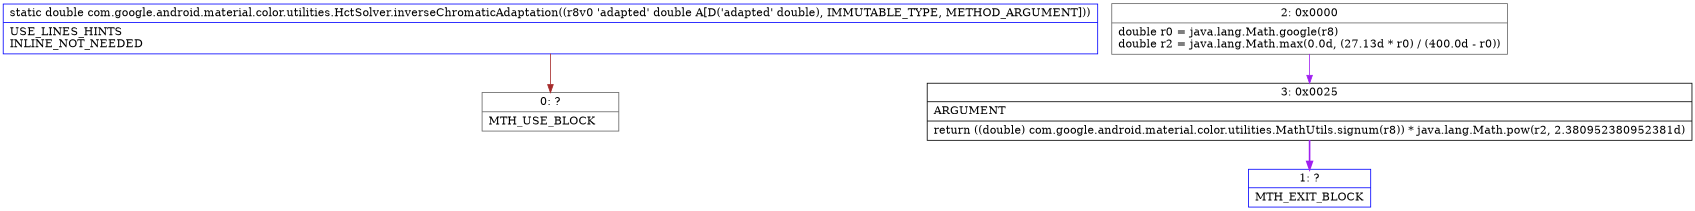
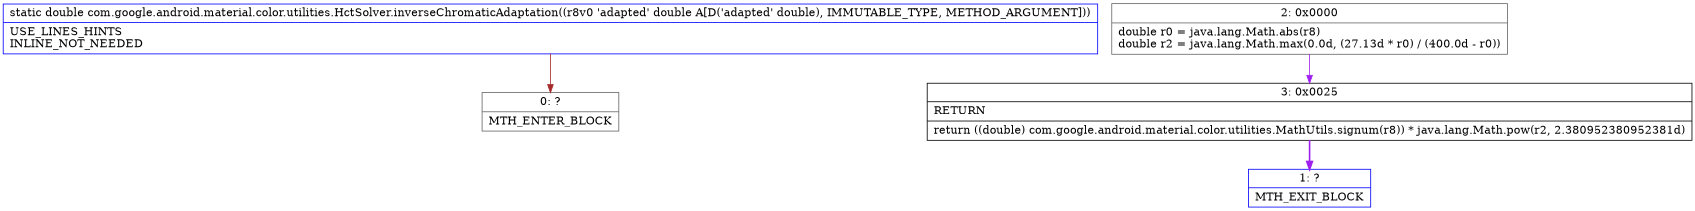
(1228, 32) -> (1220, 32)
(970, 111) -> (960, 111)
(542, 121) -> (550, 121)
